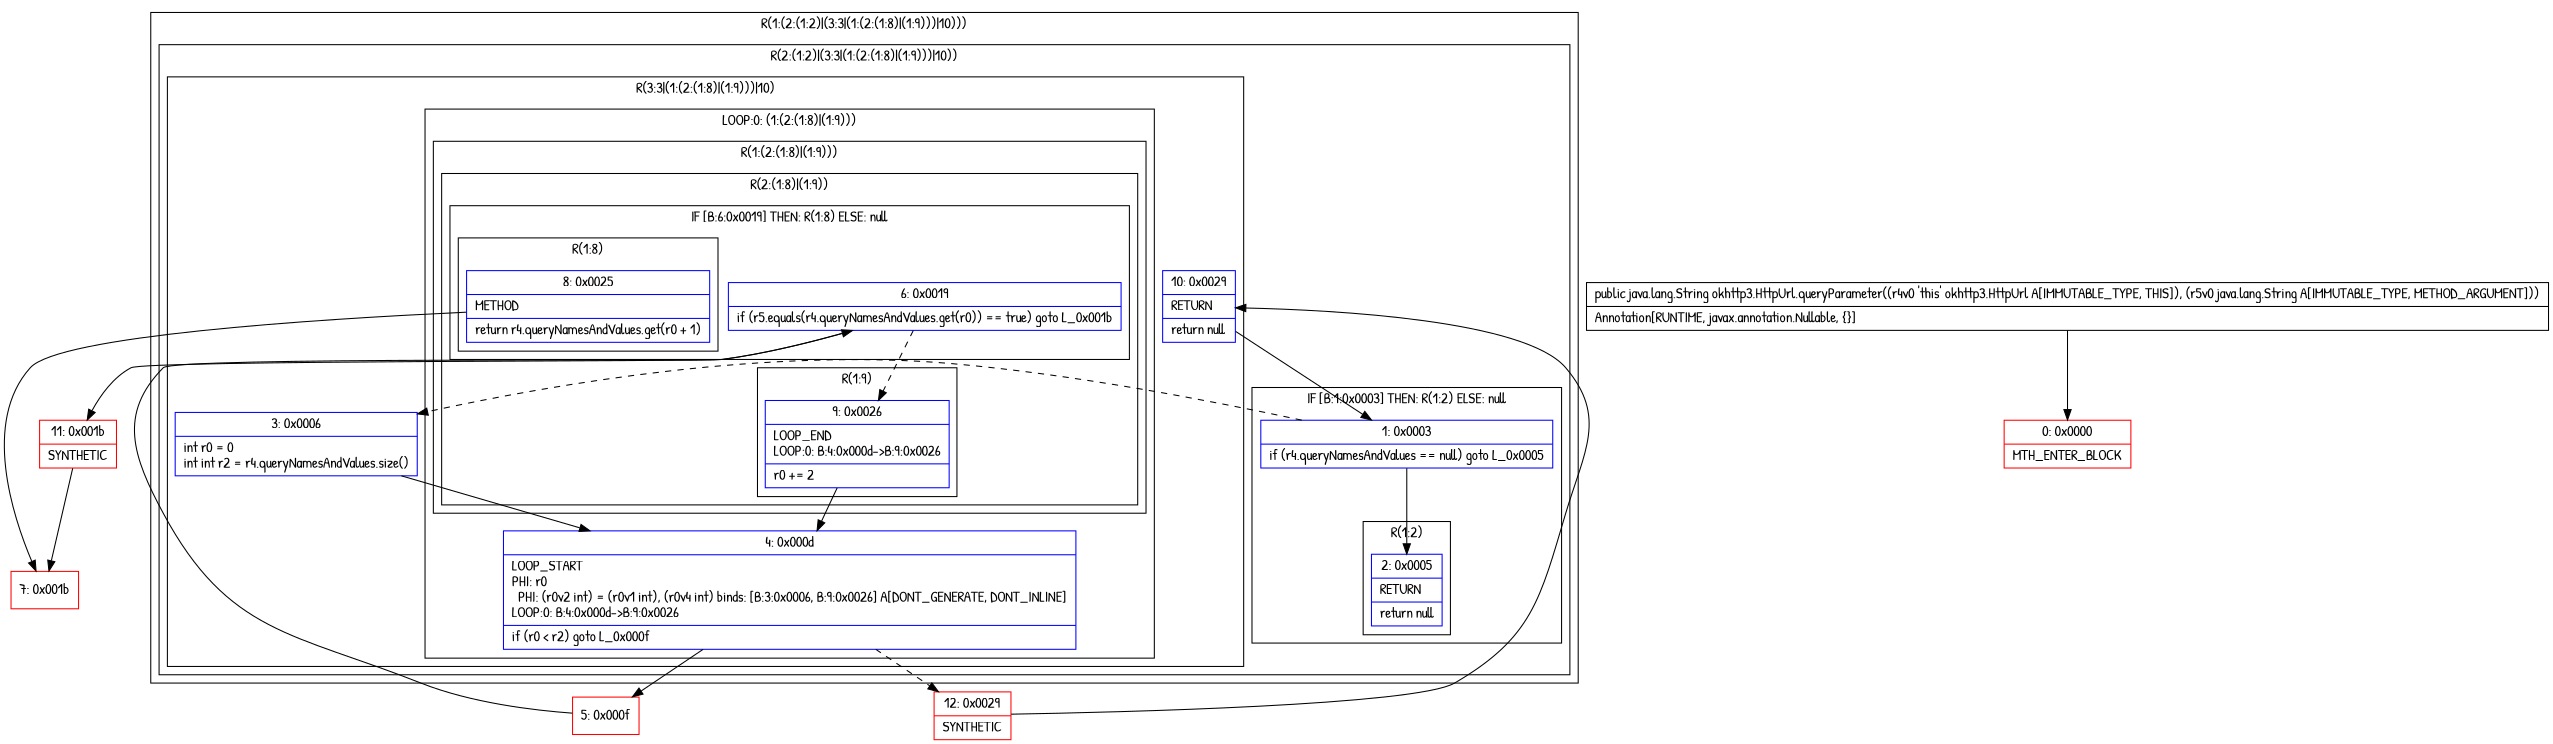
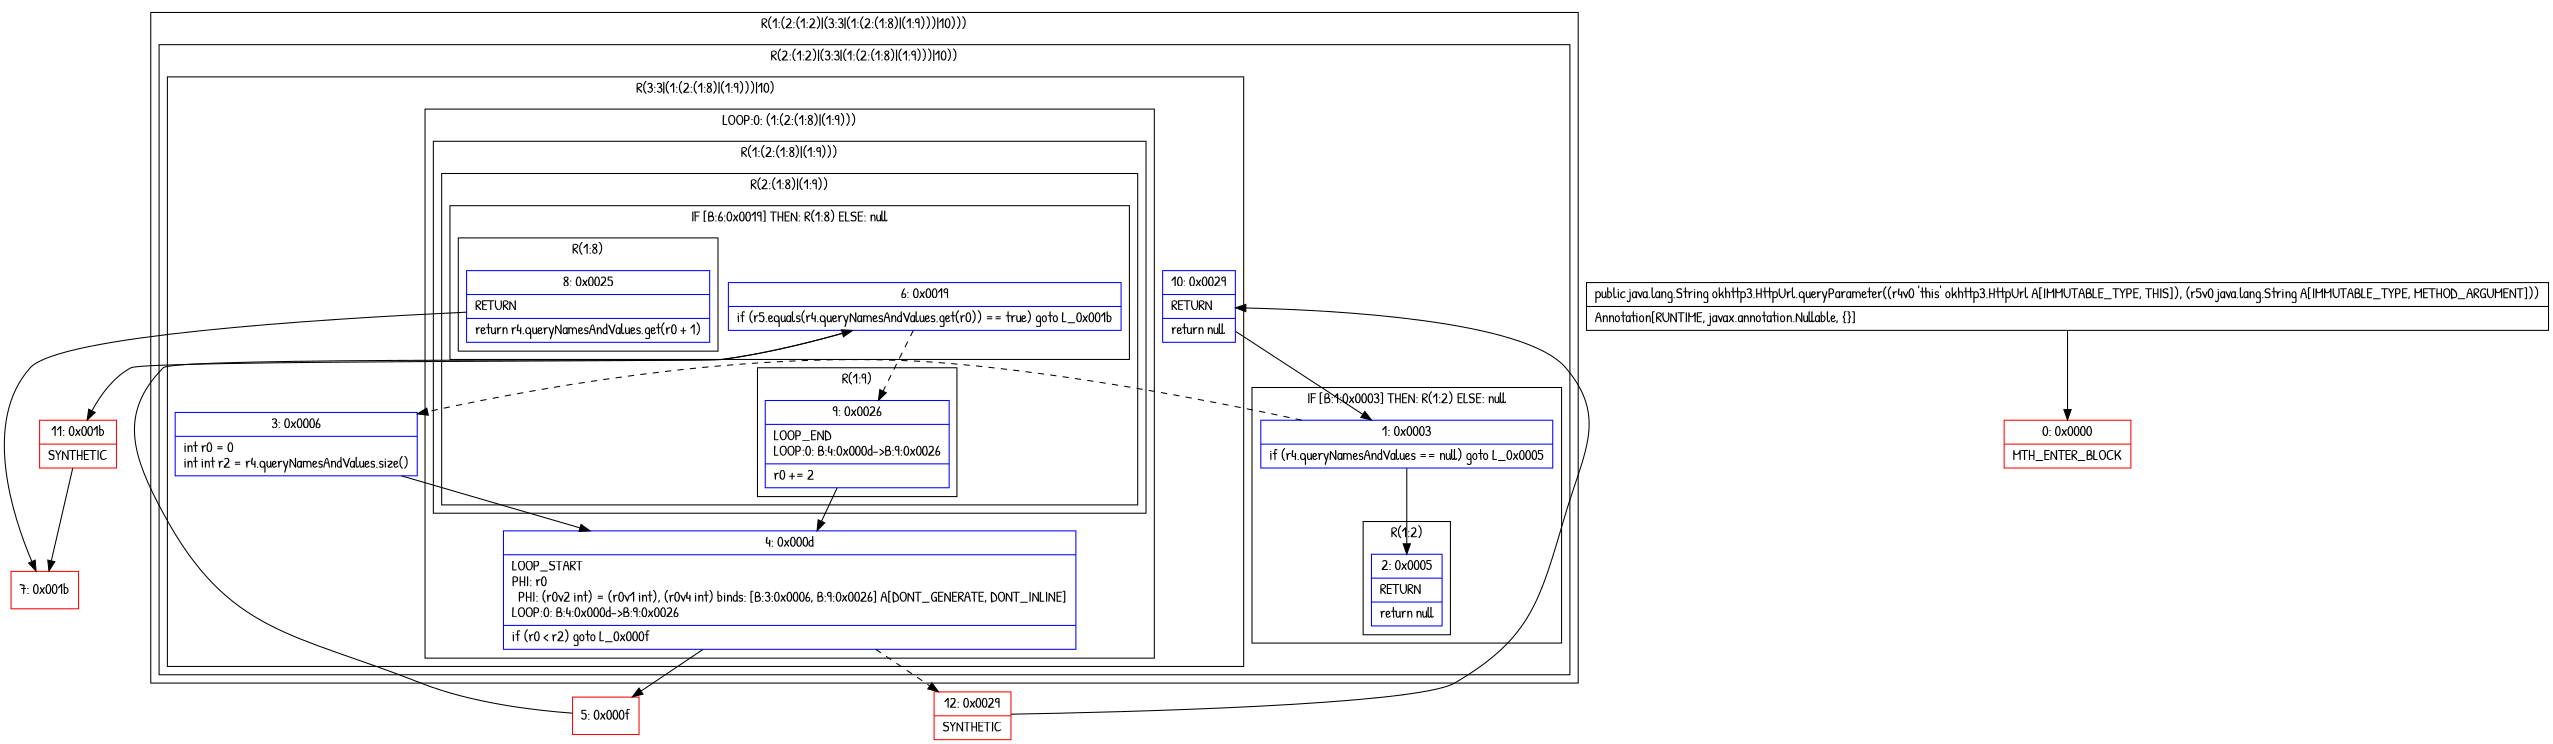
(497, 306) -> (496, 306)
